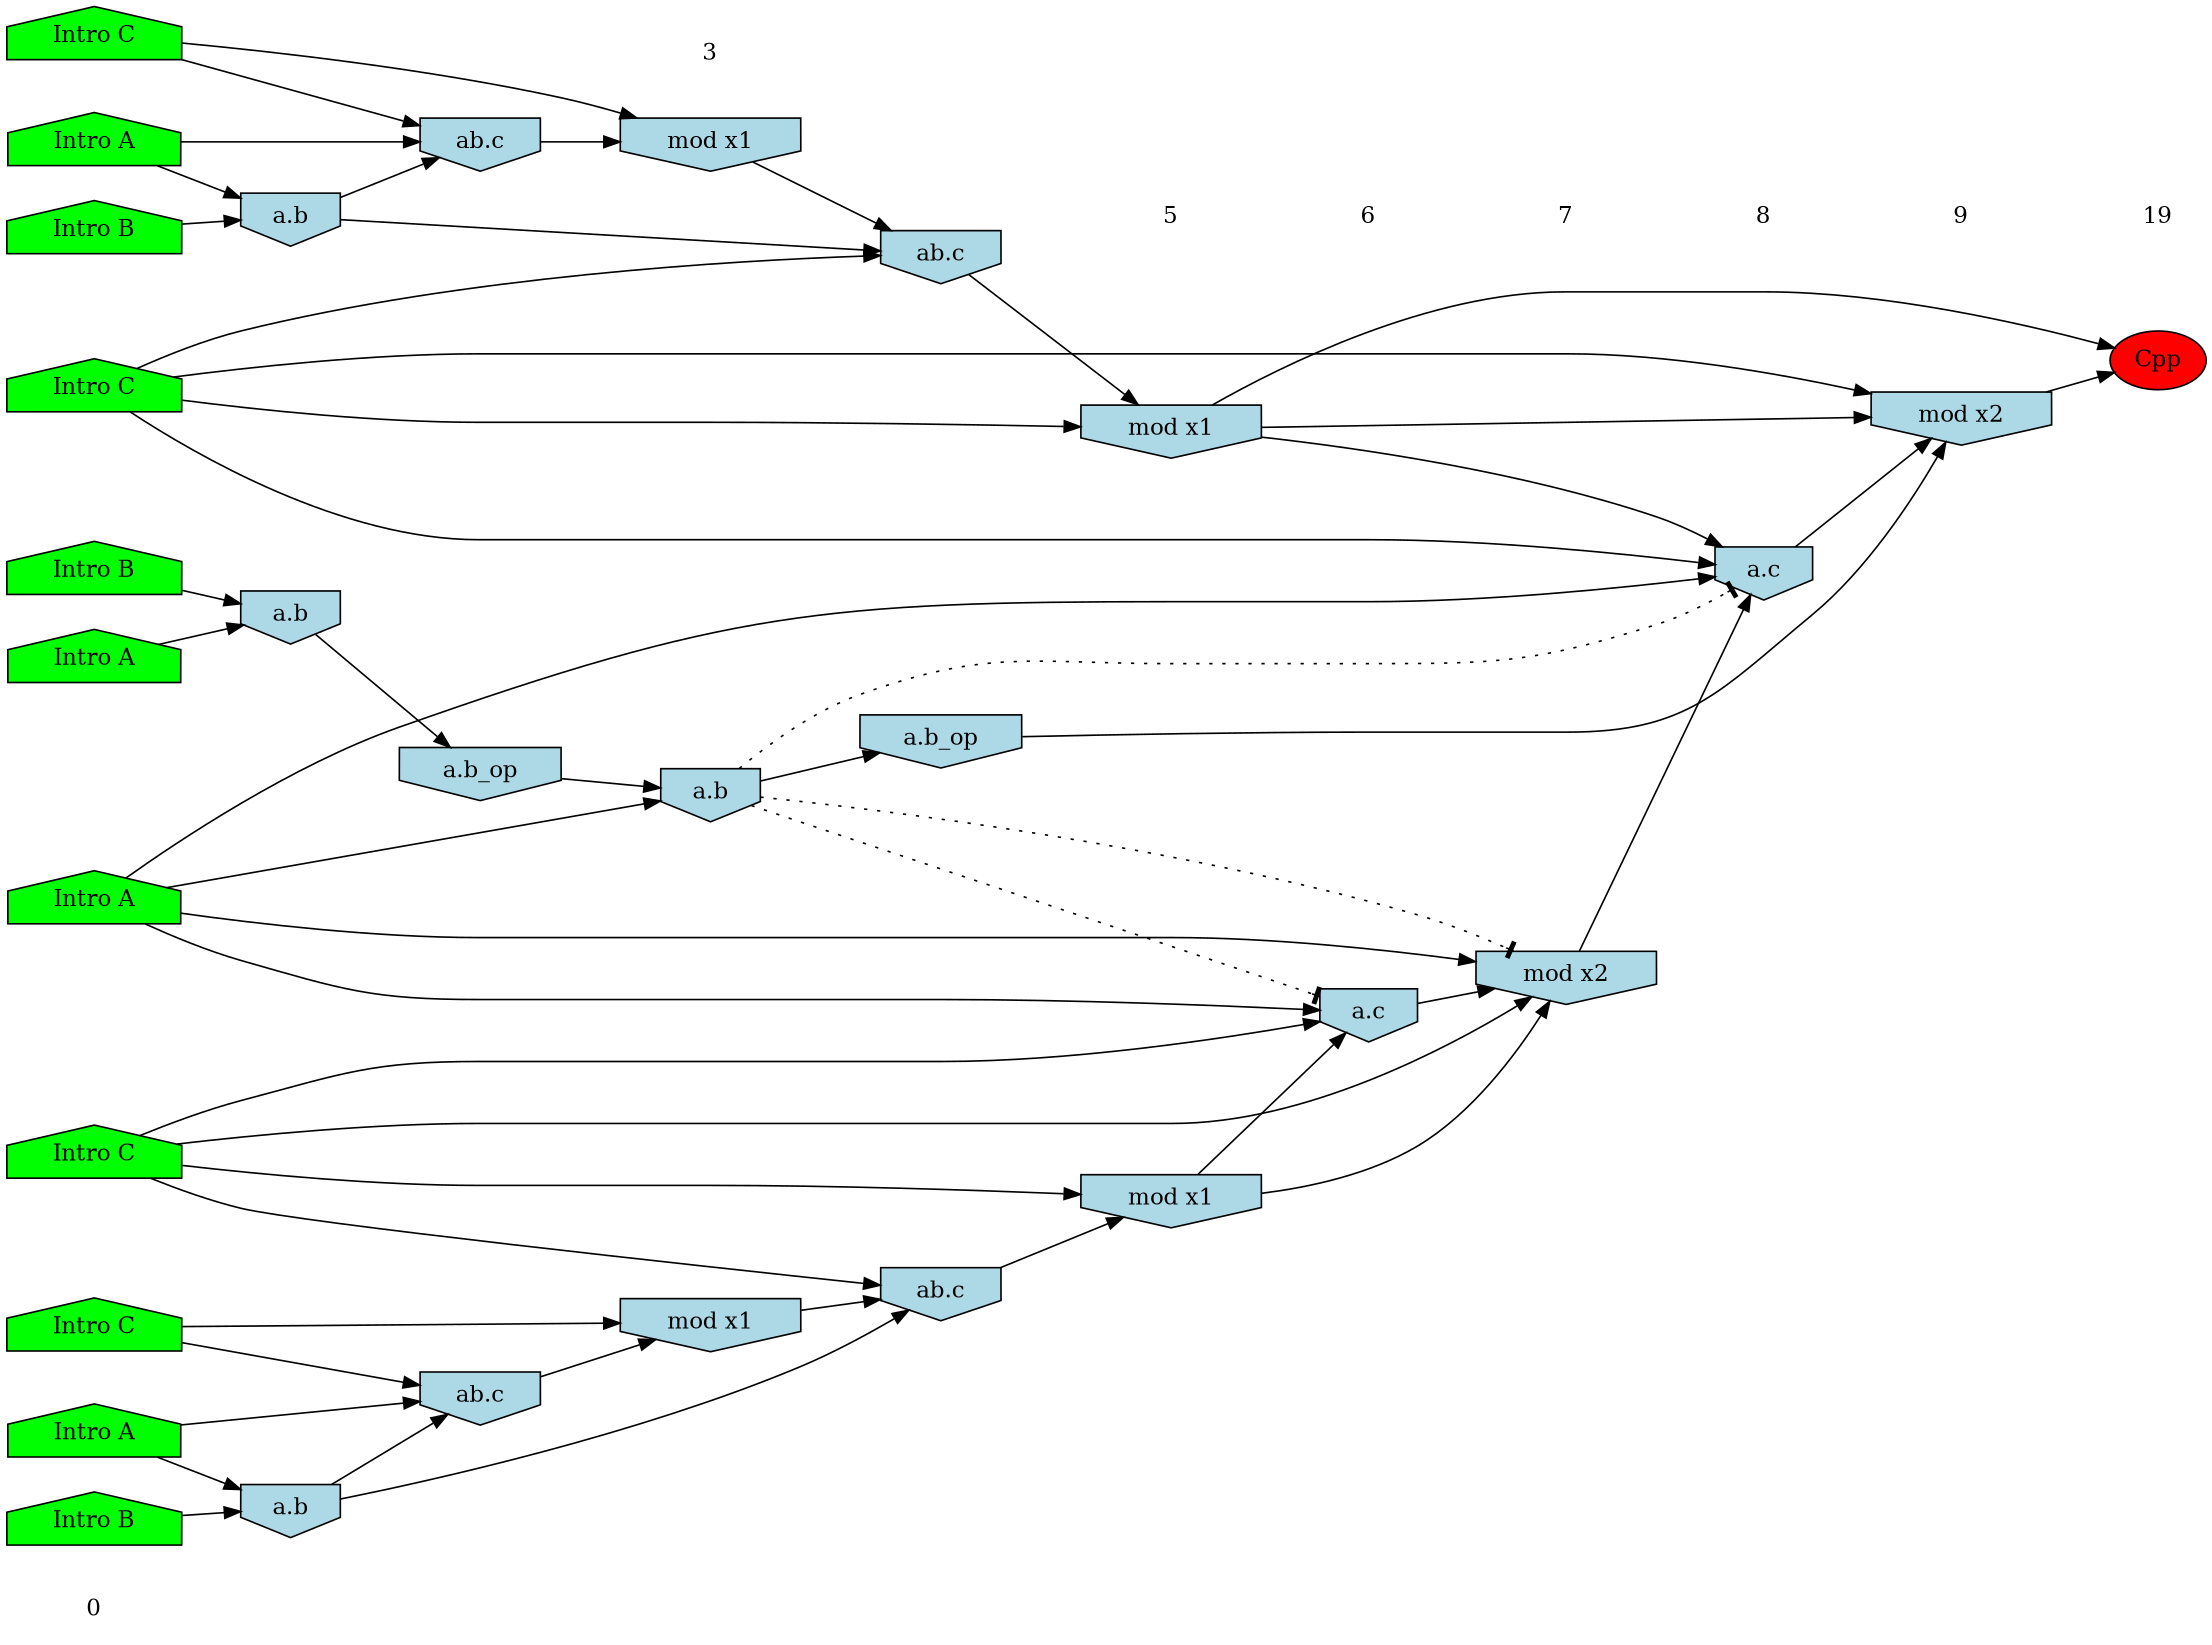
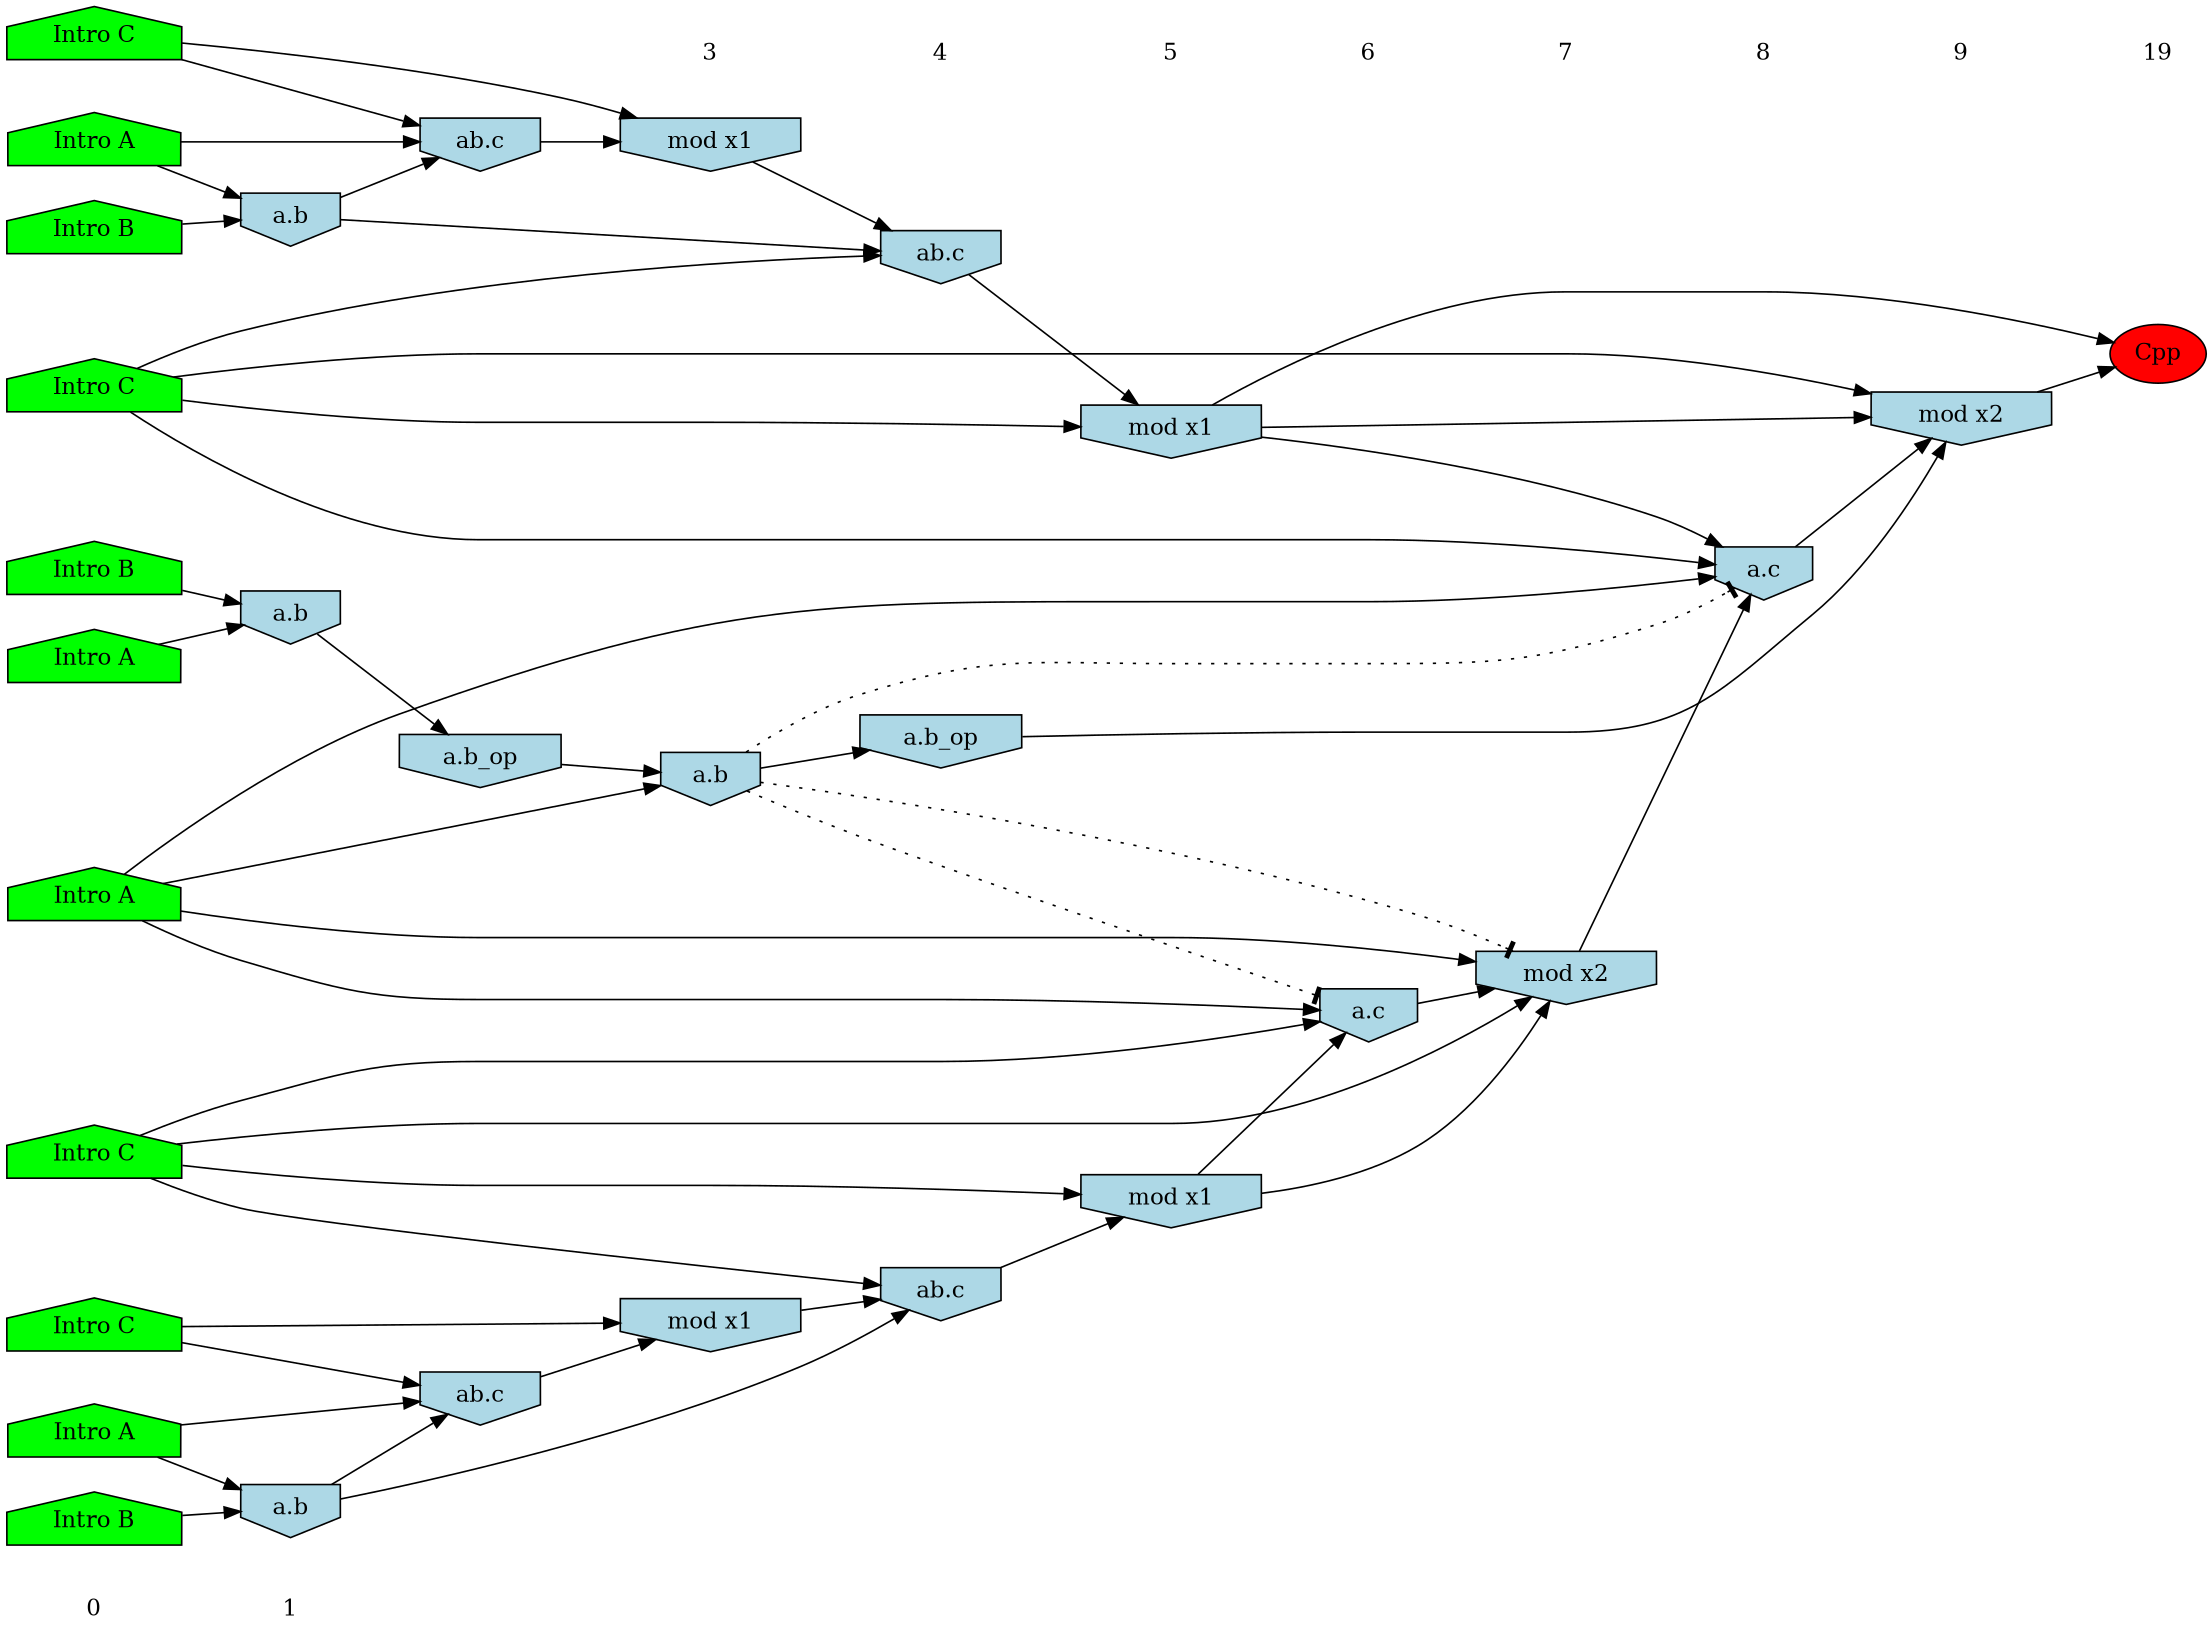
none -> (941, 54)
none -> (291, 1609)
